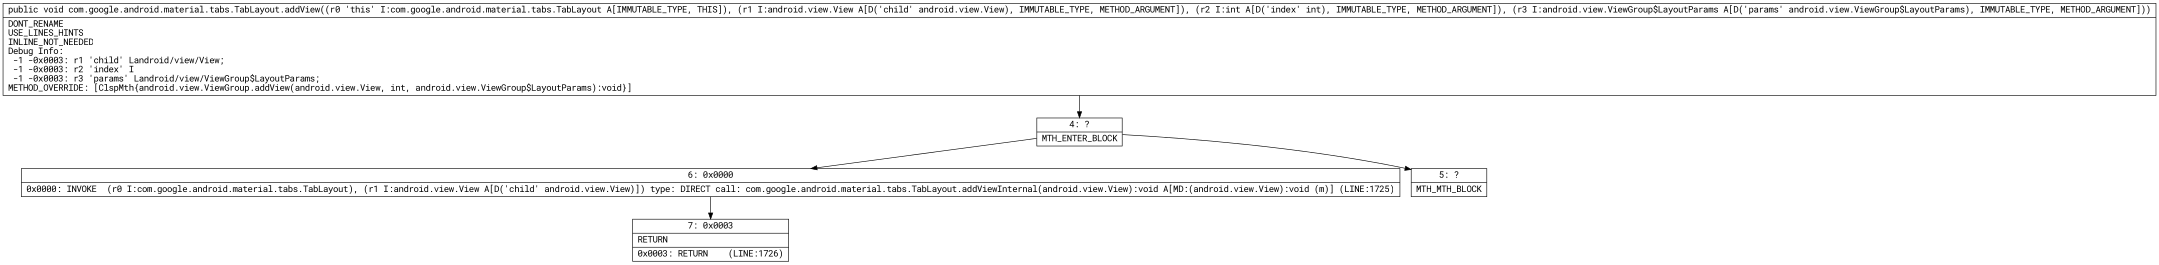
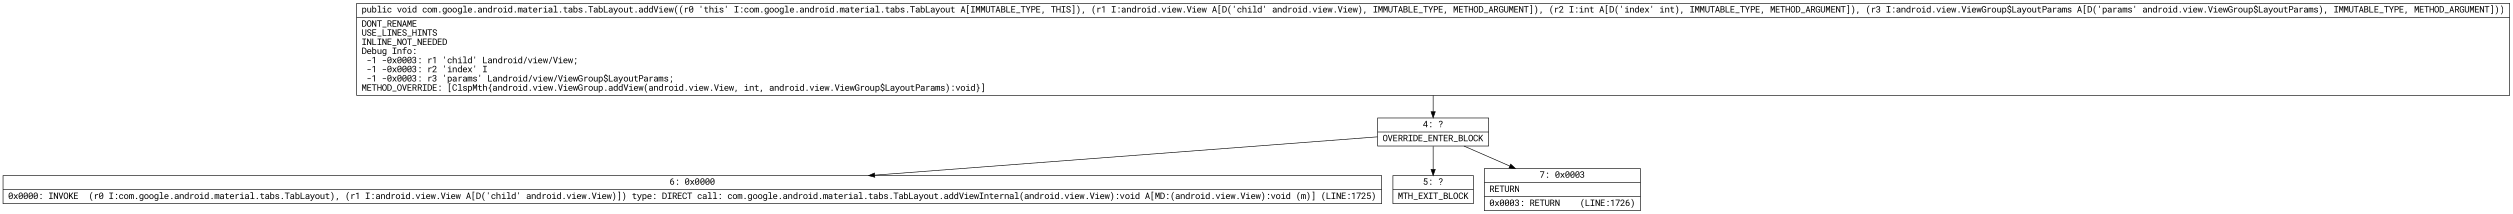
(1080, 139) -> (1433, 139)
(1449, 189) -> (1433, 196)
(711, 205) -> (1487, 156)
